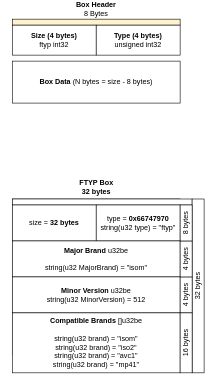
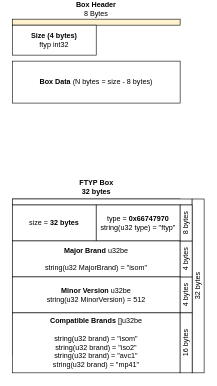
(138, 40) -> none
